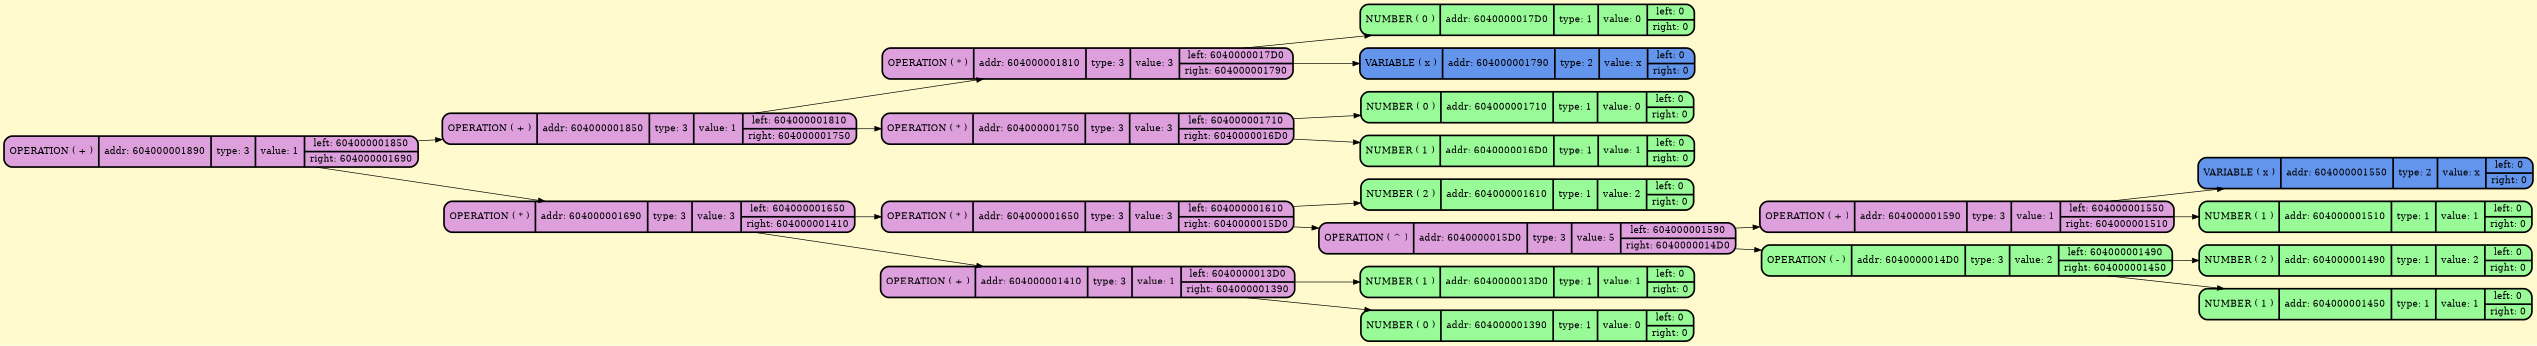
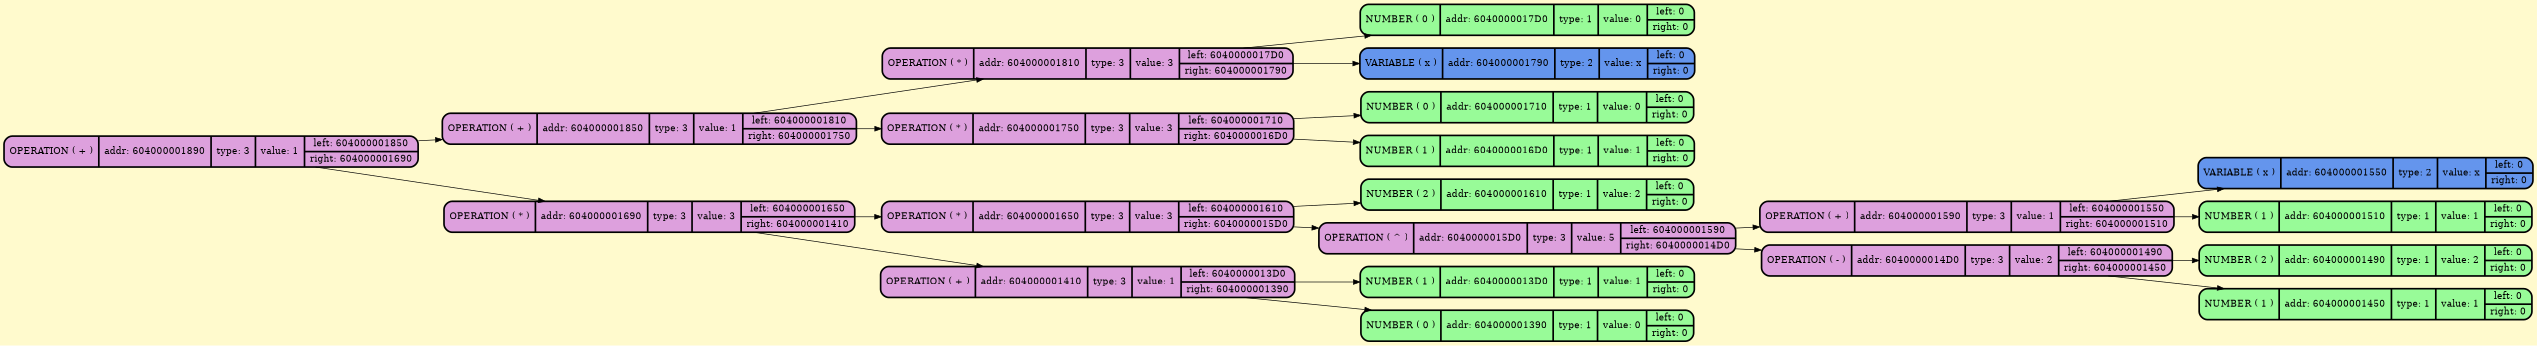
(1967, 260) -> (1967, 260)
